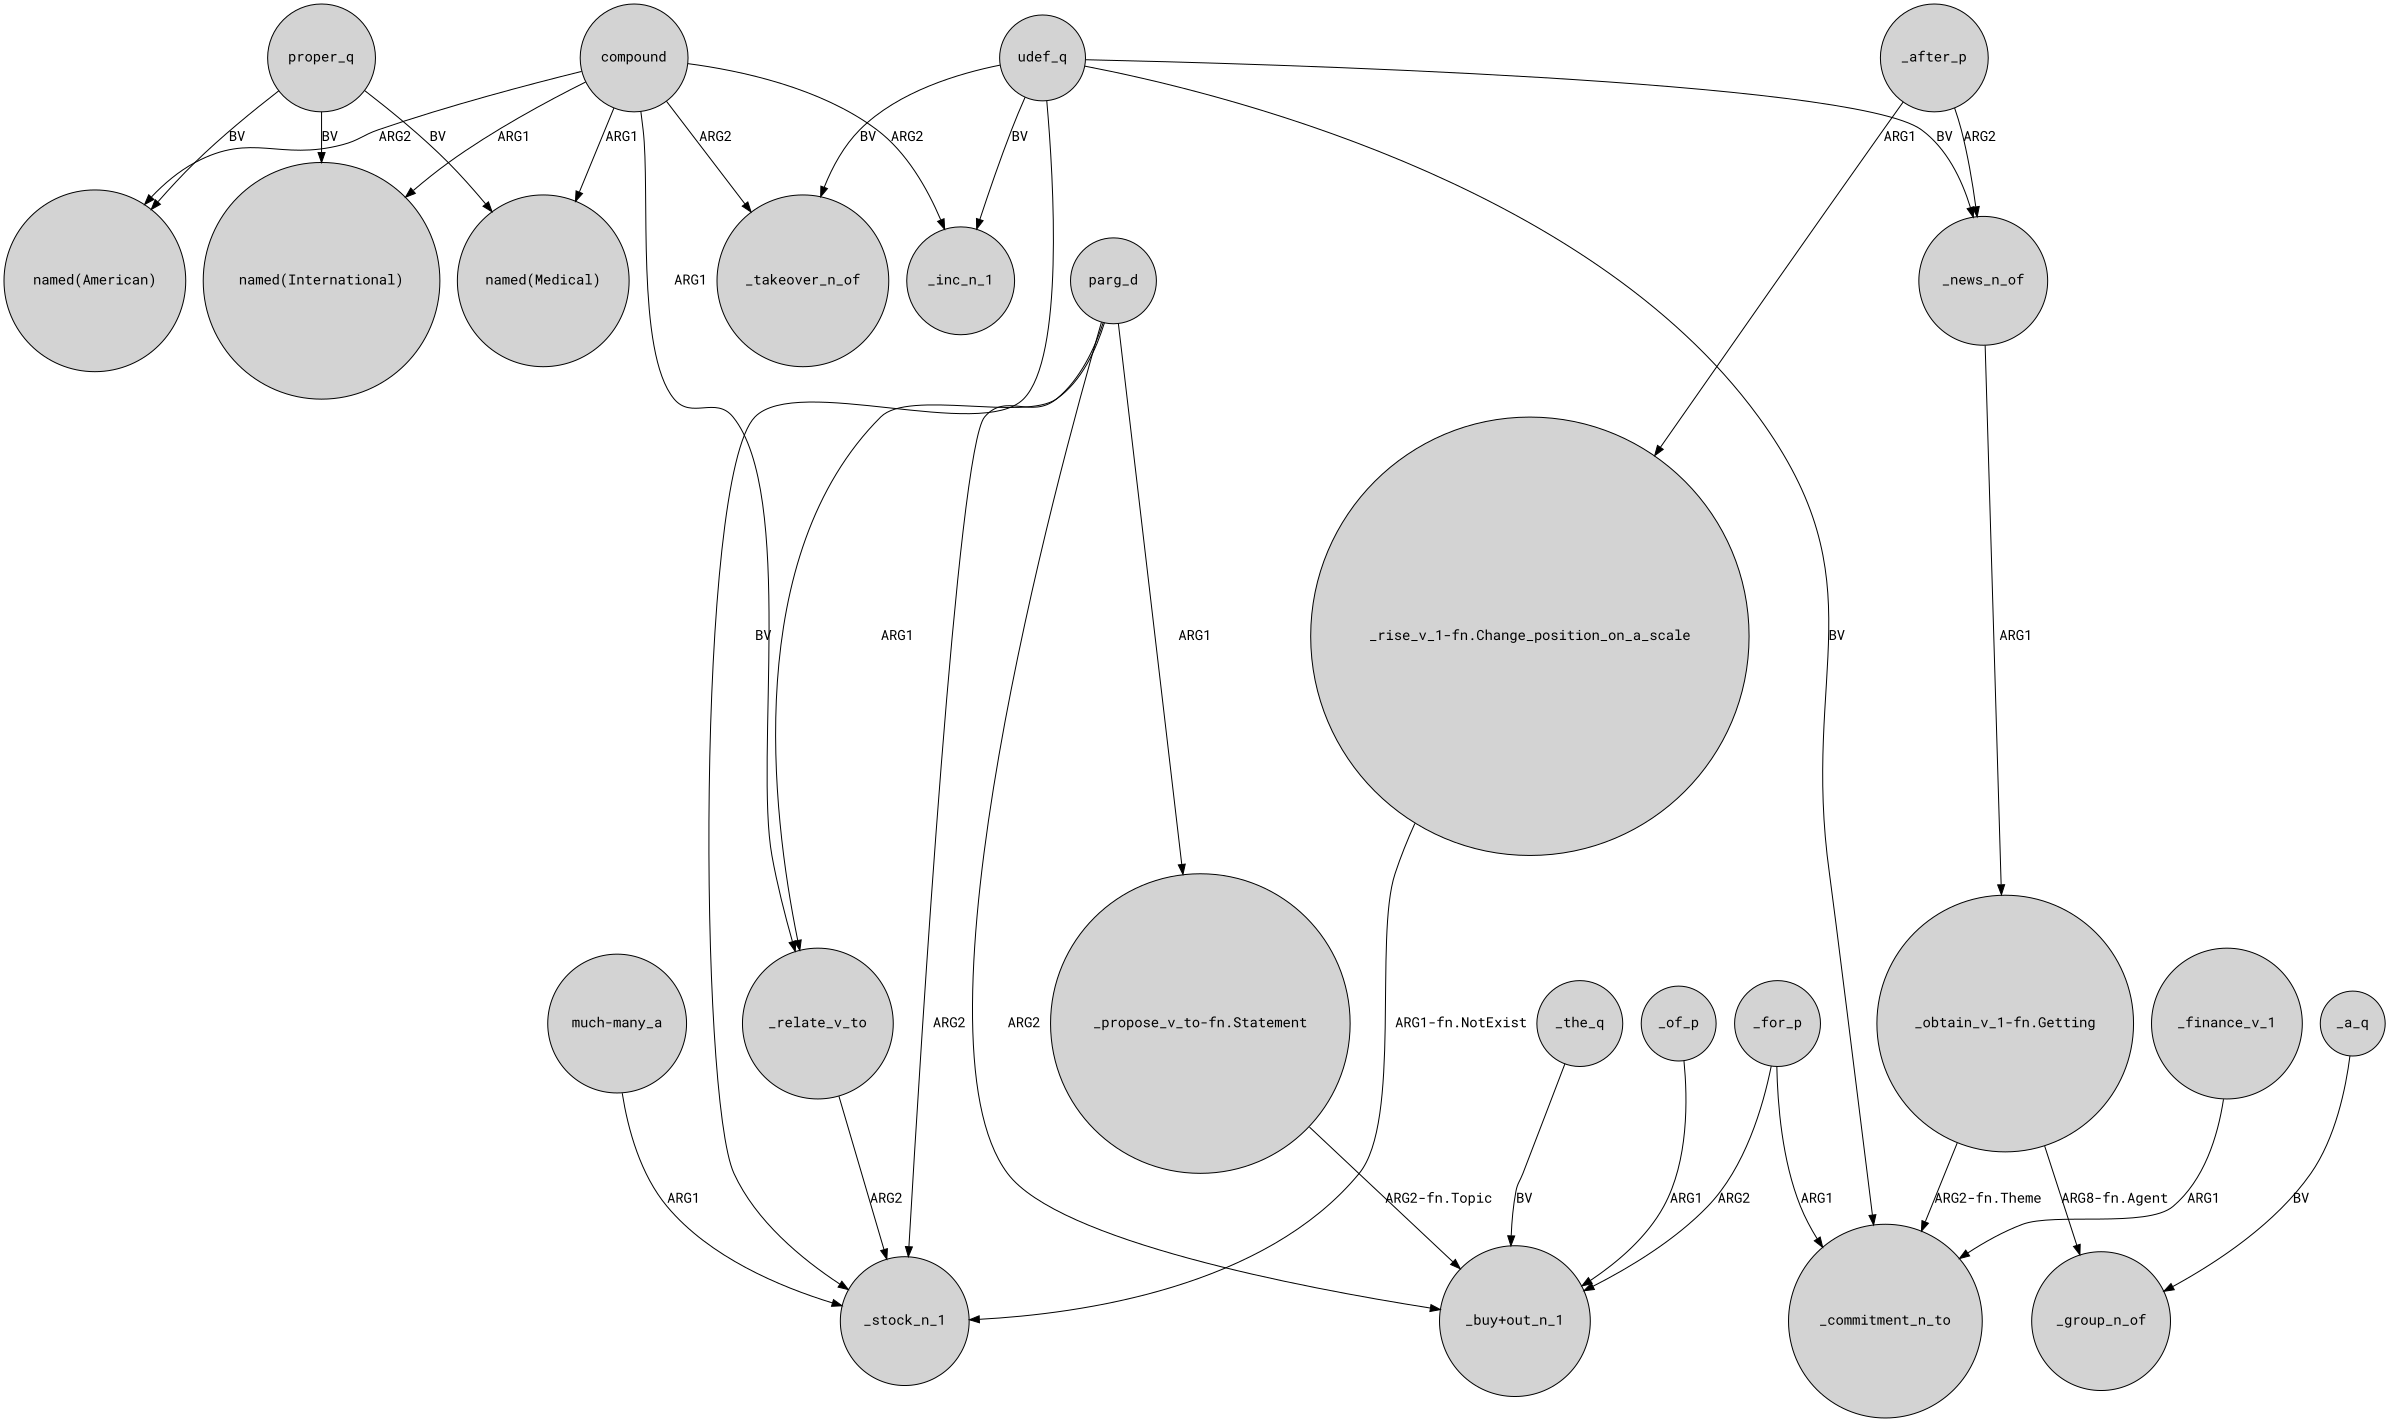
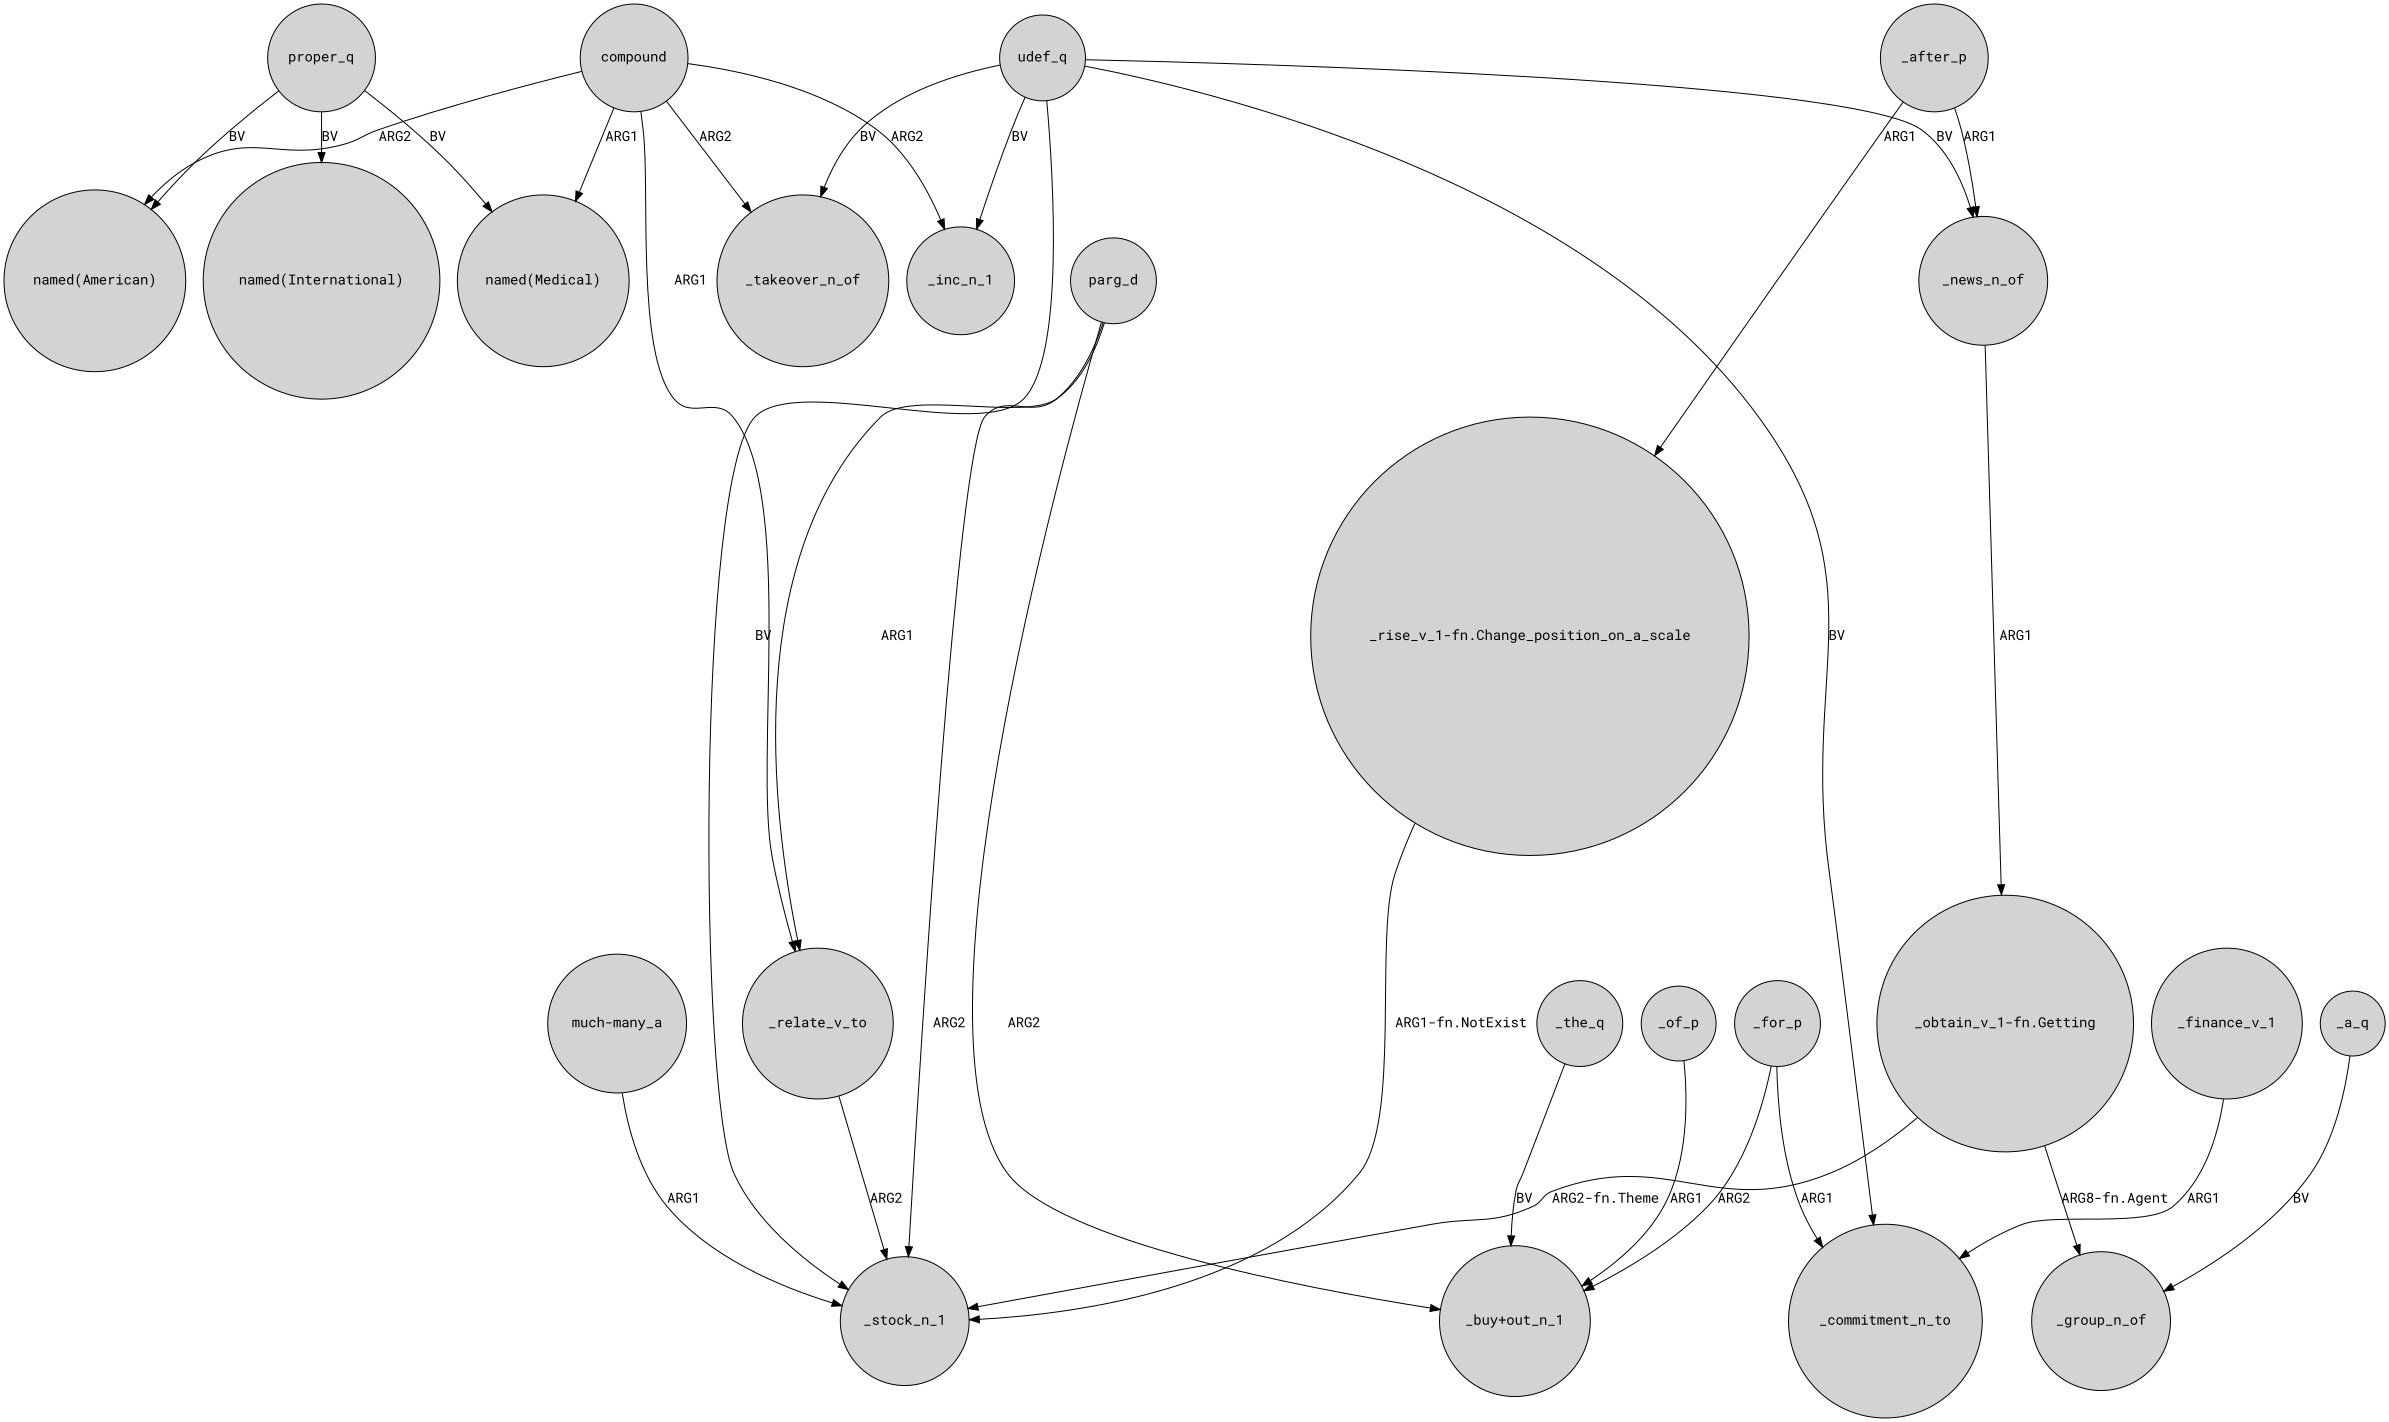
(496, 131) -> none
(1980, 137) -> (1980, 137)
(1200, 1024) -> none
(1941, 1182) -> (1458, 1221)
